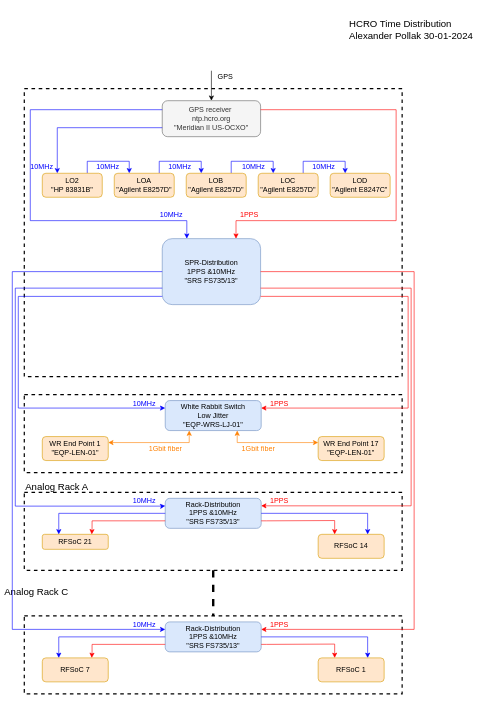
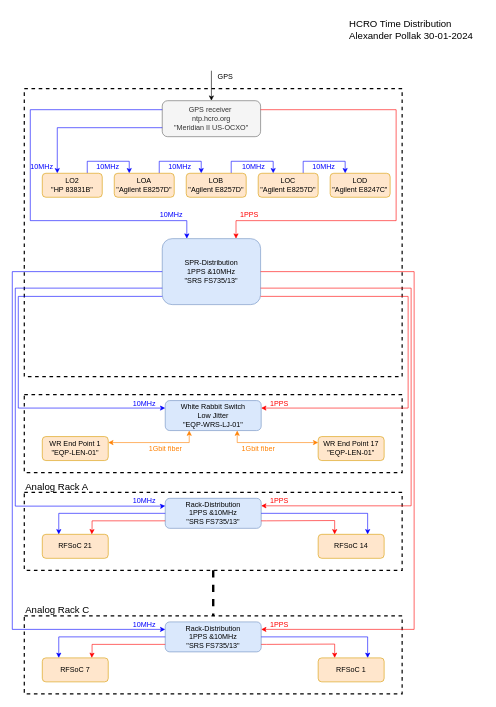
(75, 542) -> (75, 546)
(39, 592) -> (60, 610)
